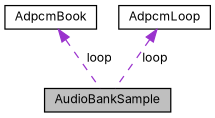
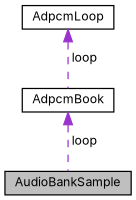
(132, 64) -> (68, 65)
